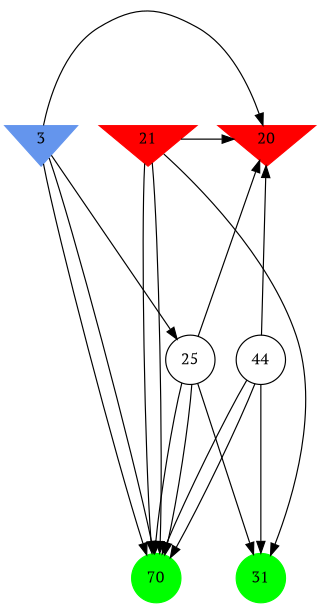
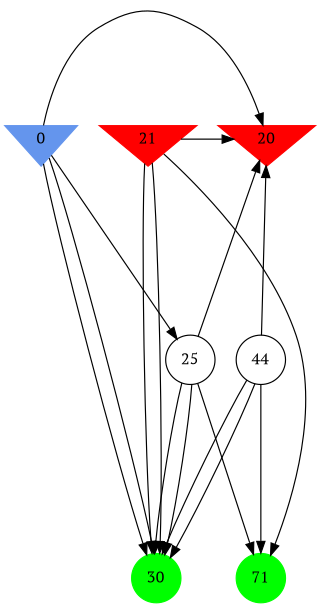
(41, 139) -> (41, 139)
(156, 578) -> (156, 578)
(261, 578) -> (261, 578)
